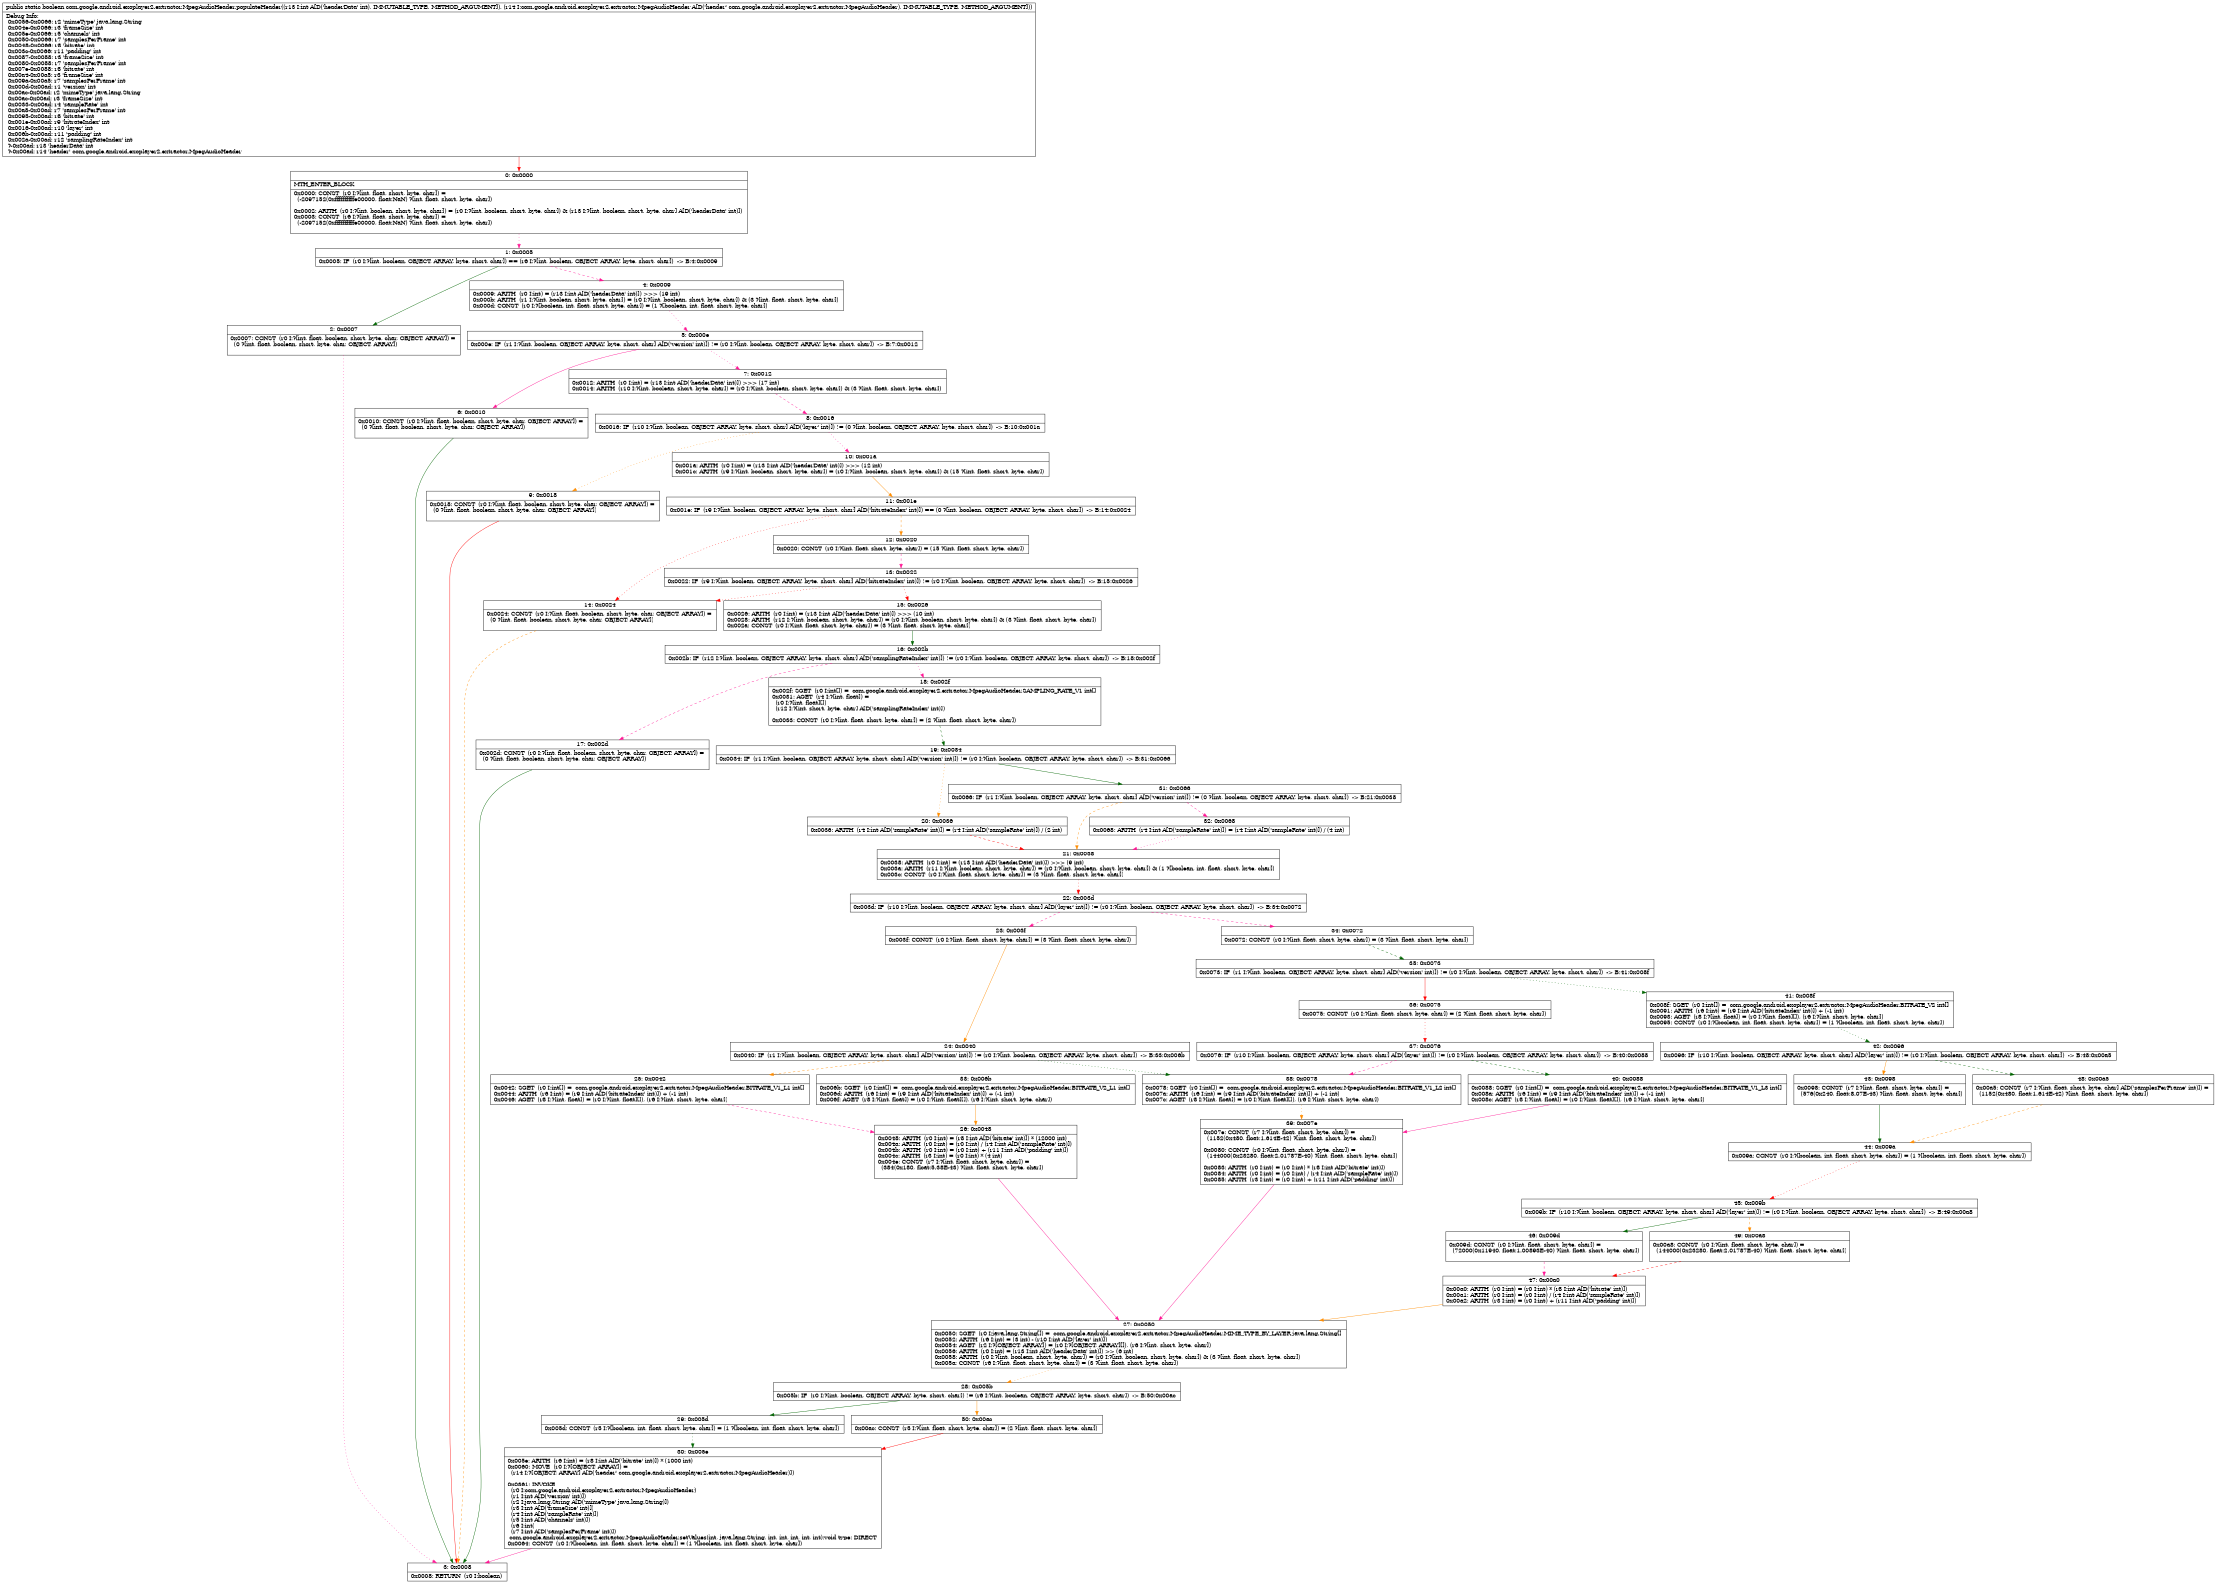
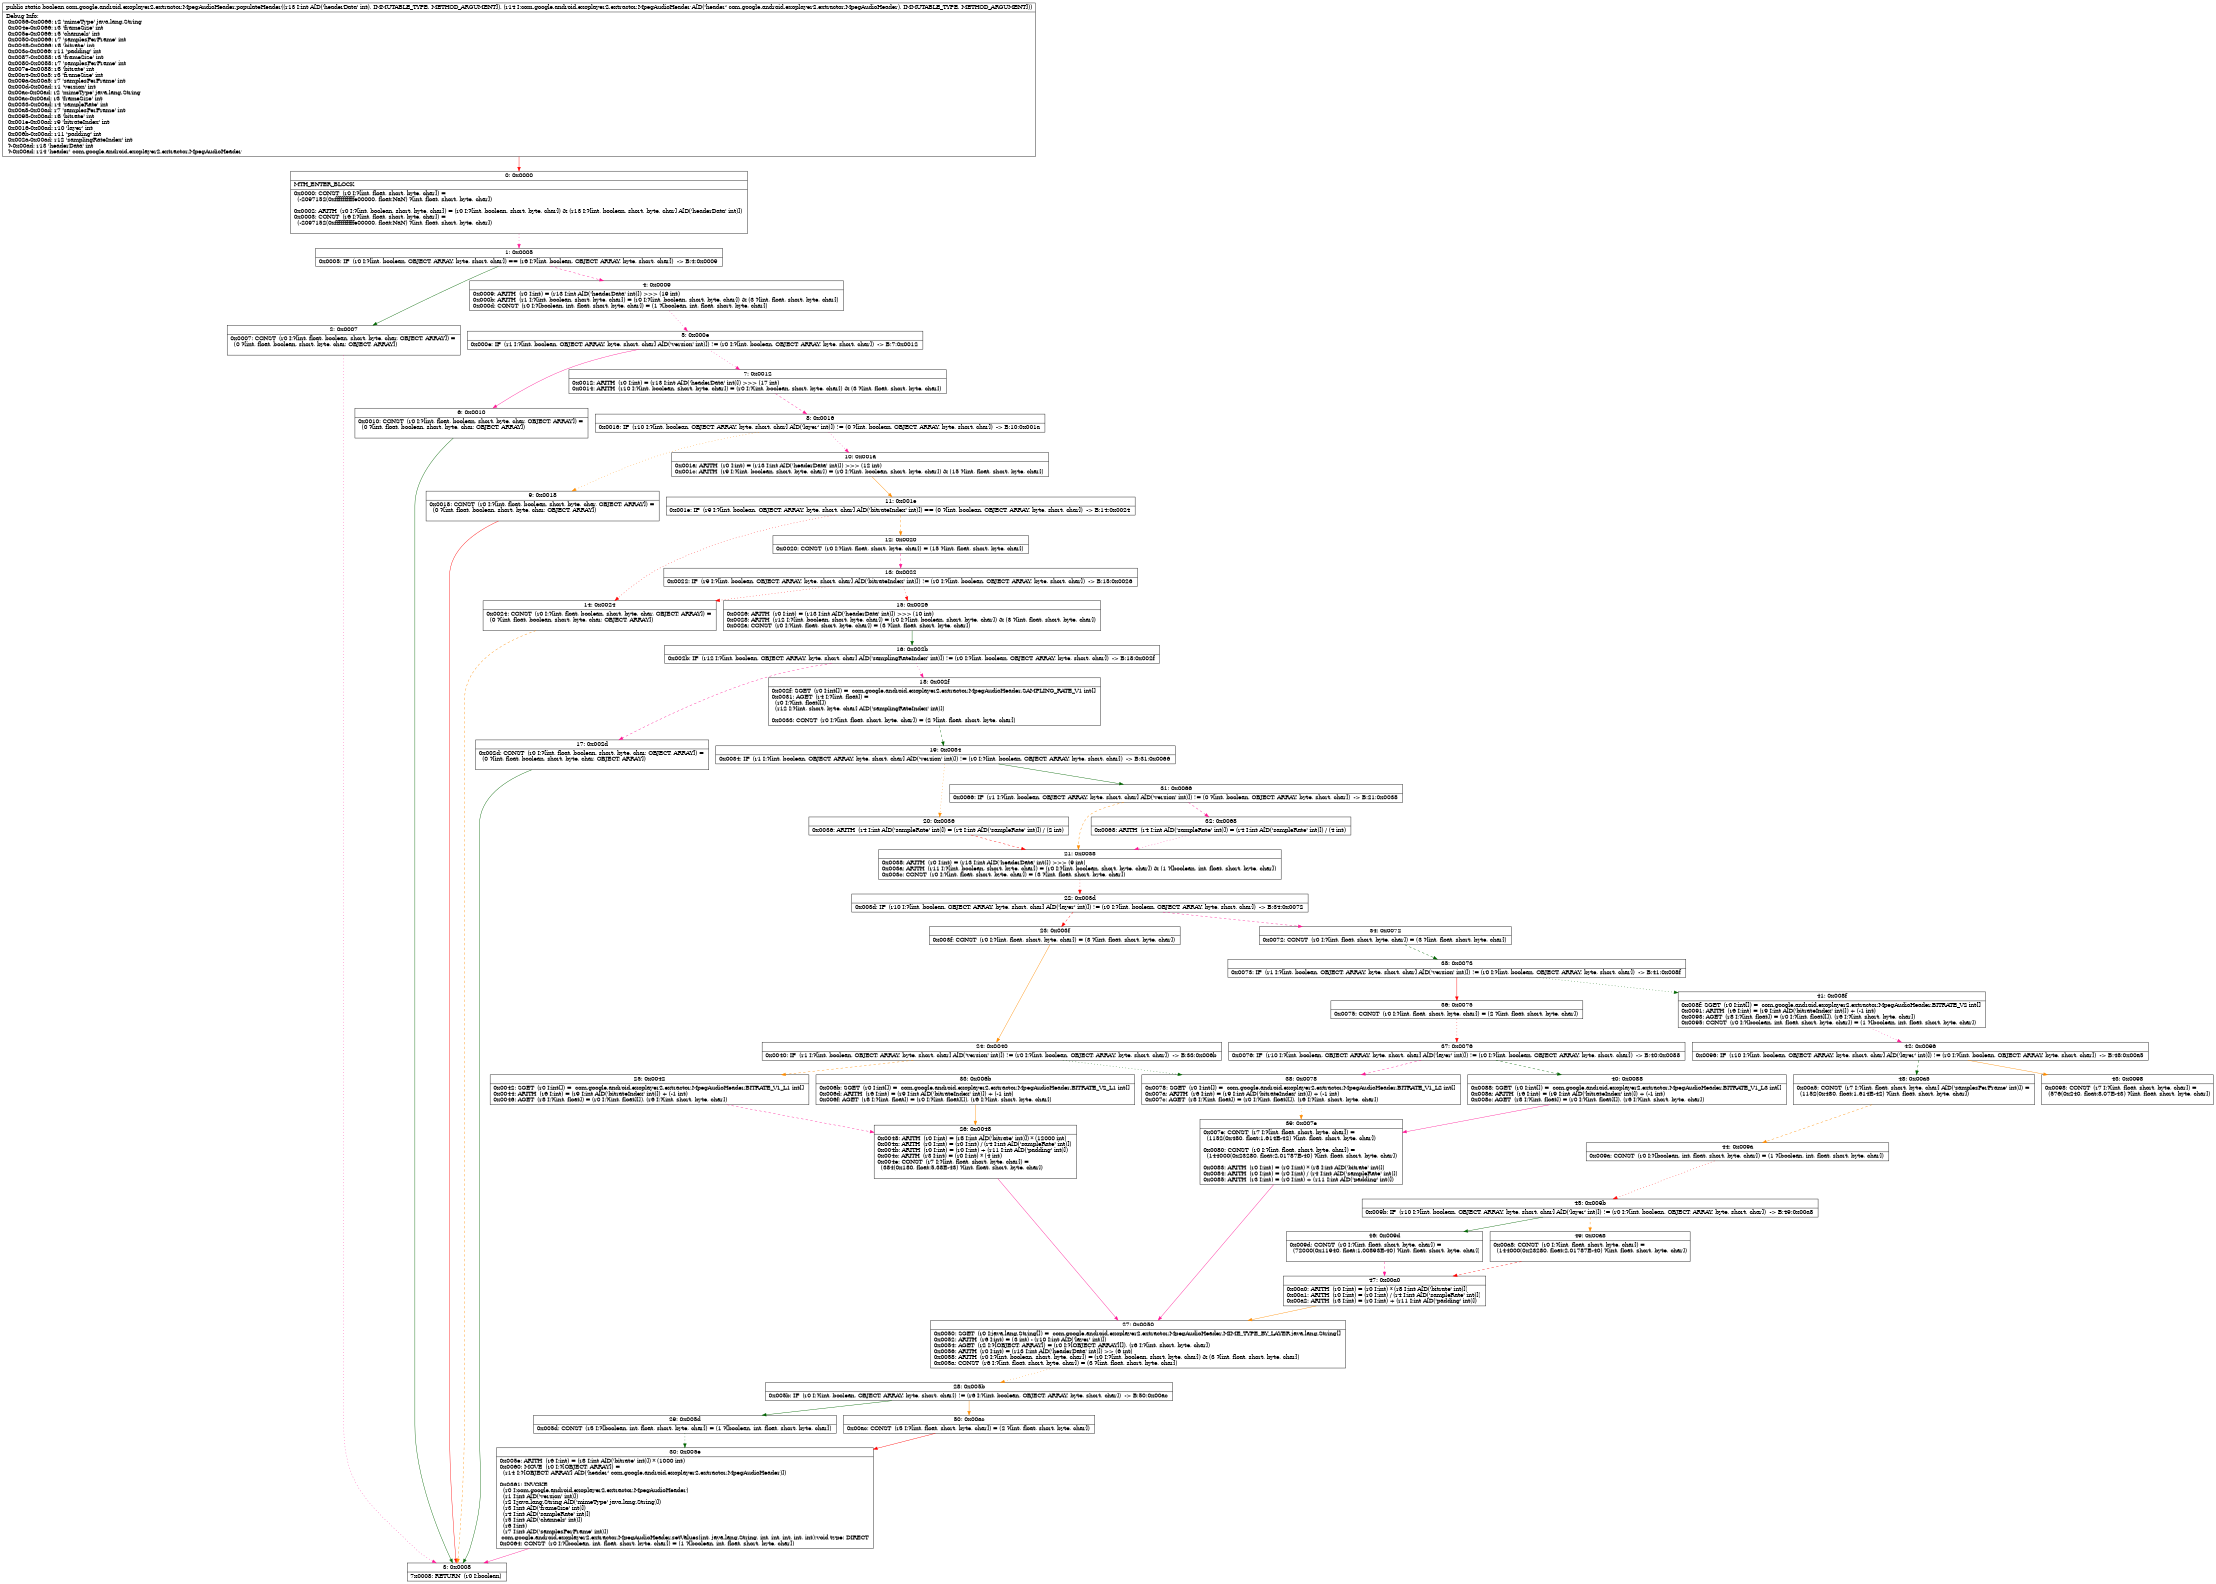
(1046, 918) -> (1069, 918)
(1852, 1034) -> (1884, 1034)
(1880, 1122) -> none
(457, 1576) -> (457, 1576)
